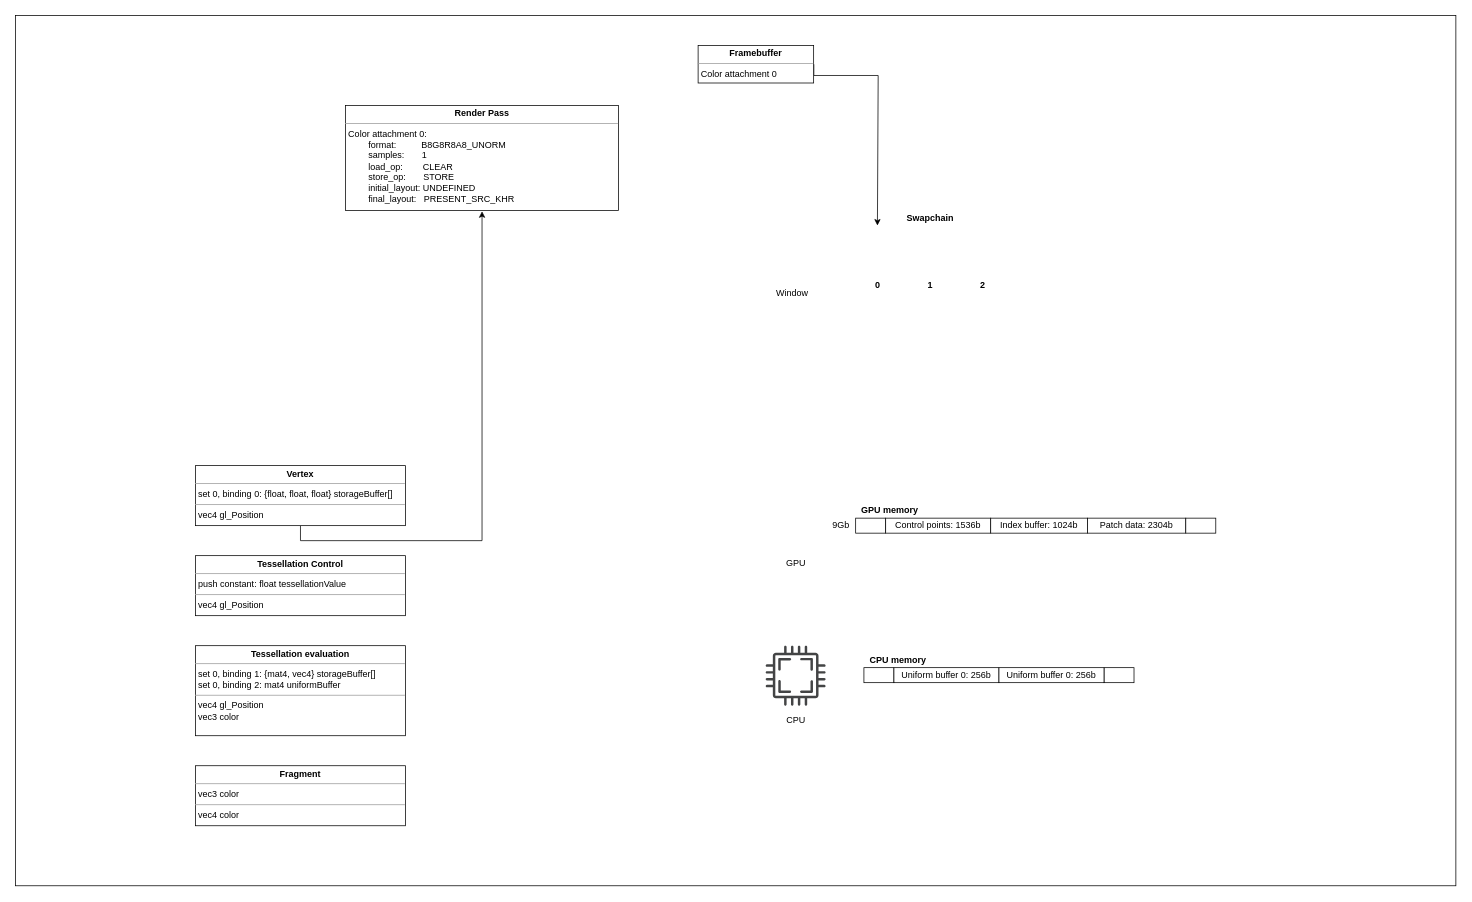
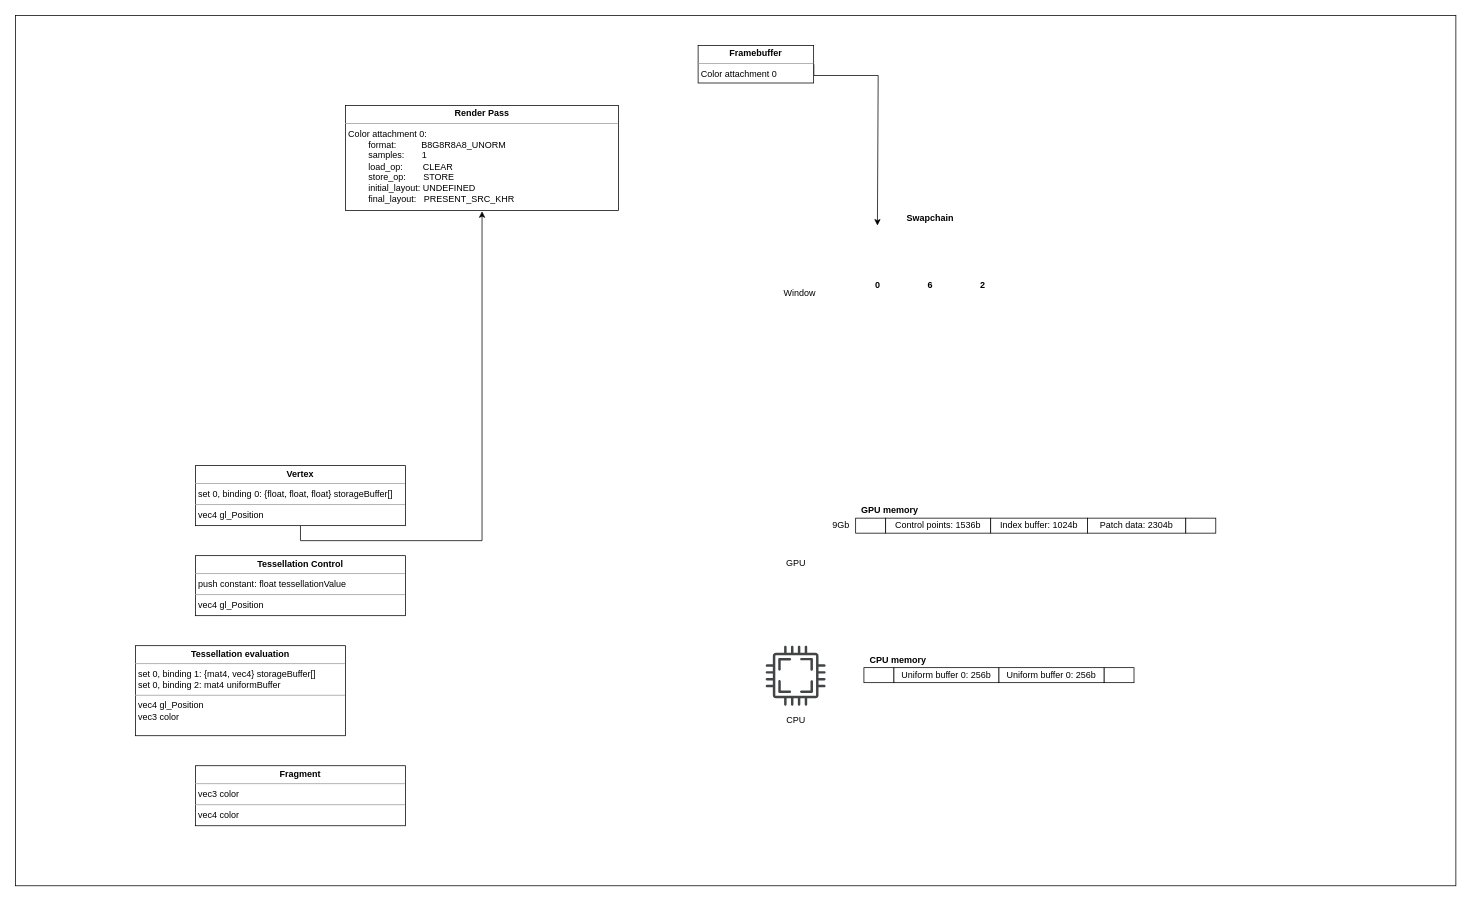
(930, 285) -> (930, 285)
(792, 293) -> (799, 293)
(300, 690) -> (240, 690)
